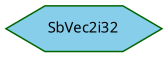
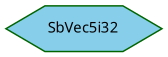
(84, 29) -> (84, 29)
